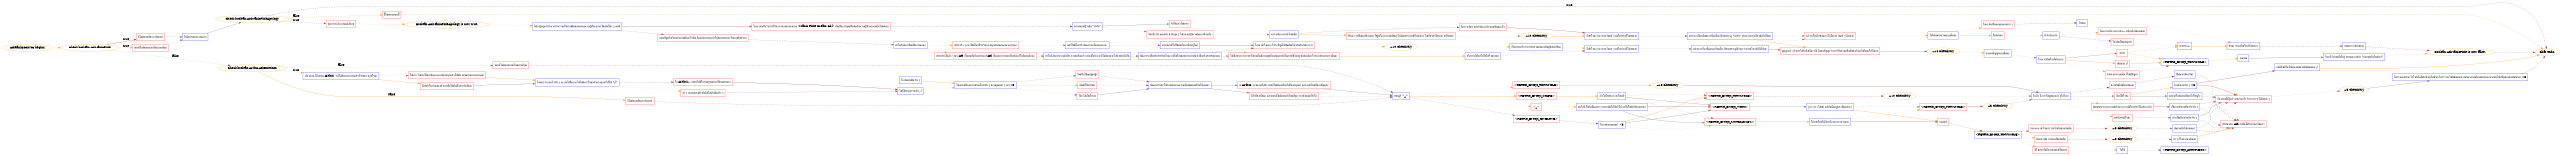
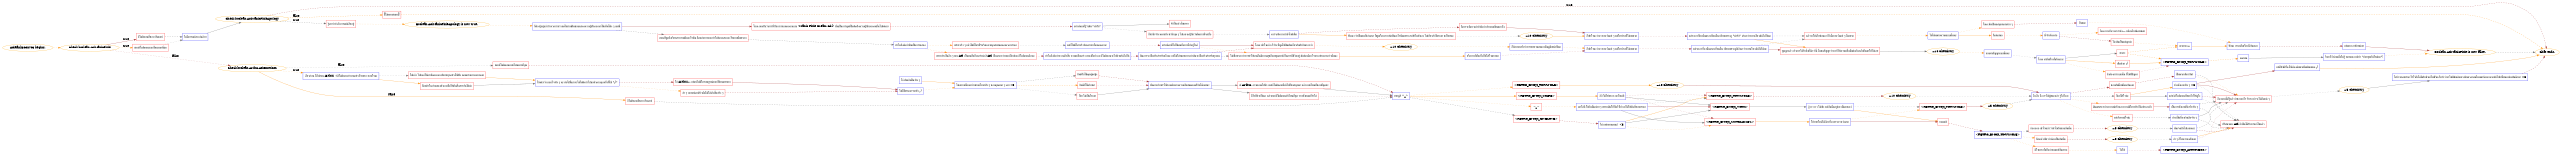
(2396, 49) -> (2396, 49)
